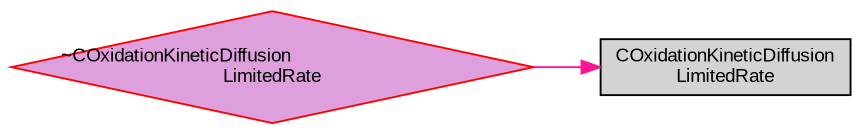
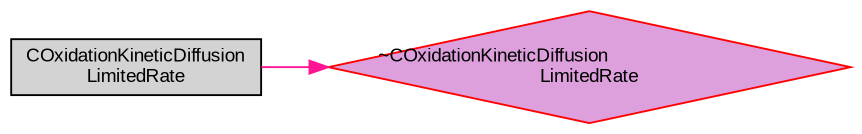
(557, 67) -> (285, 67)
